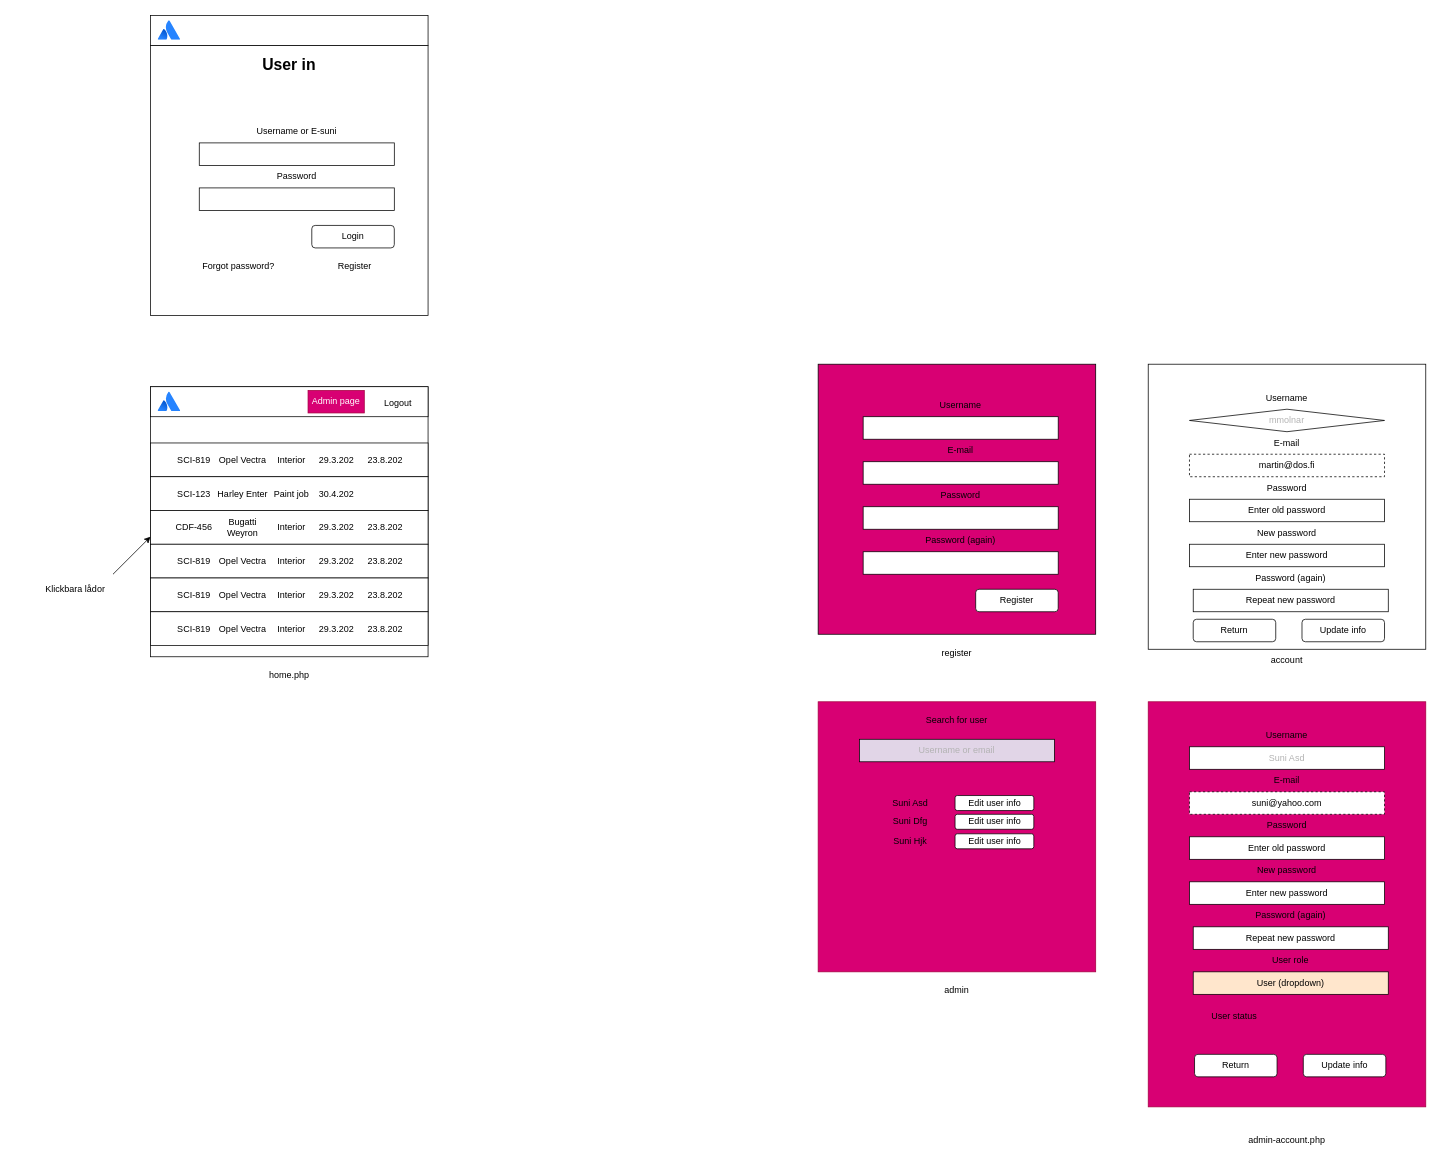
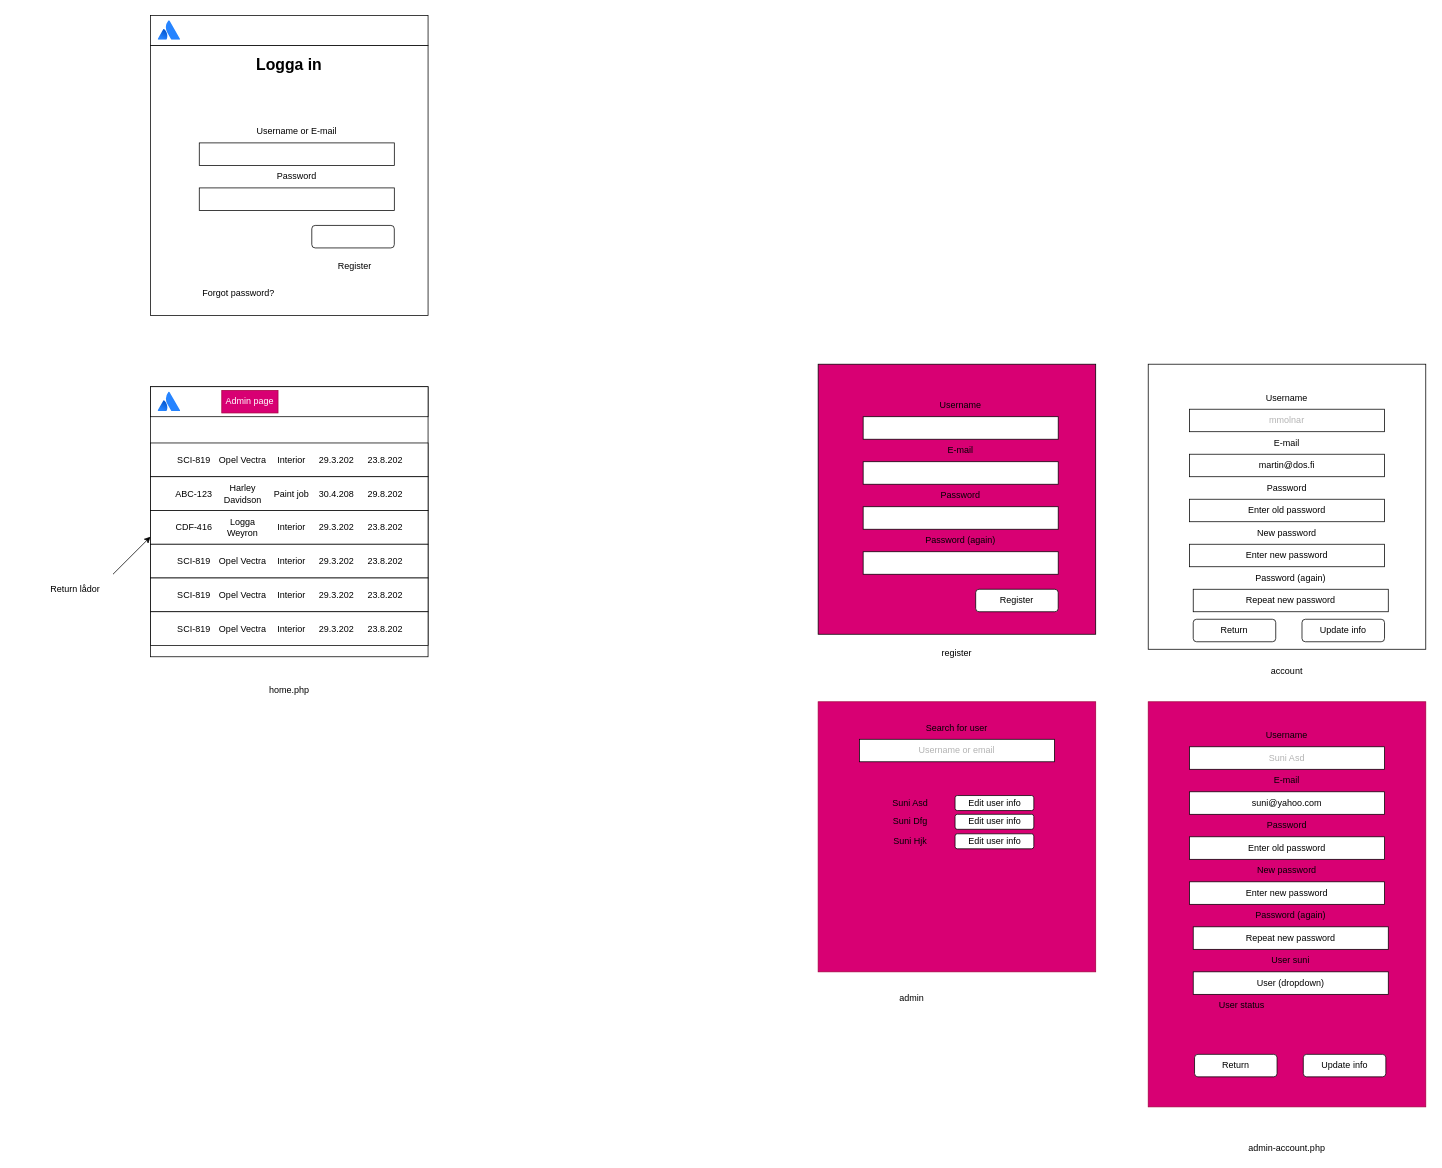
(289, 64) -> (289, 64)
(297, 132) -> (297, 132)
(353, 237) -> none
(239, 267) -> (239, 293)
(336, 402) -> (250, 402)
(398, 403) -> none
(1287, 420) -> (1287, 420)
(1287, 465) -> (1287, 465)
(194, 494) -> (194, 494)
(243, 494) -> (243, 494)
(336, 494) -> (336, 494)
none -> (385, 494)
(194, 528) -> (194, 528)
(243, 528) -> (243, 528)
(75, 589) -> (75, 589)
(1287, 660) -> (1287, 672)
(289, 675) -> (289, 690)
(957, 720) -> (957, 728)
(957, 750) -> (957, 750)
(1287, 803) -> (1287, 803)
(1290, 960) -> (1290, 960)
(1290, 983) -> (1290, 983)
(957, 990) -> (912, 998)
(1234, 1017) -> (1242, 1005)
(1287, 1140) -> (1287, 1148)
